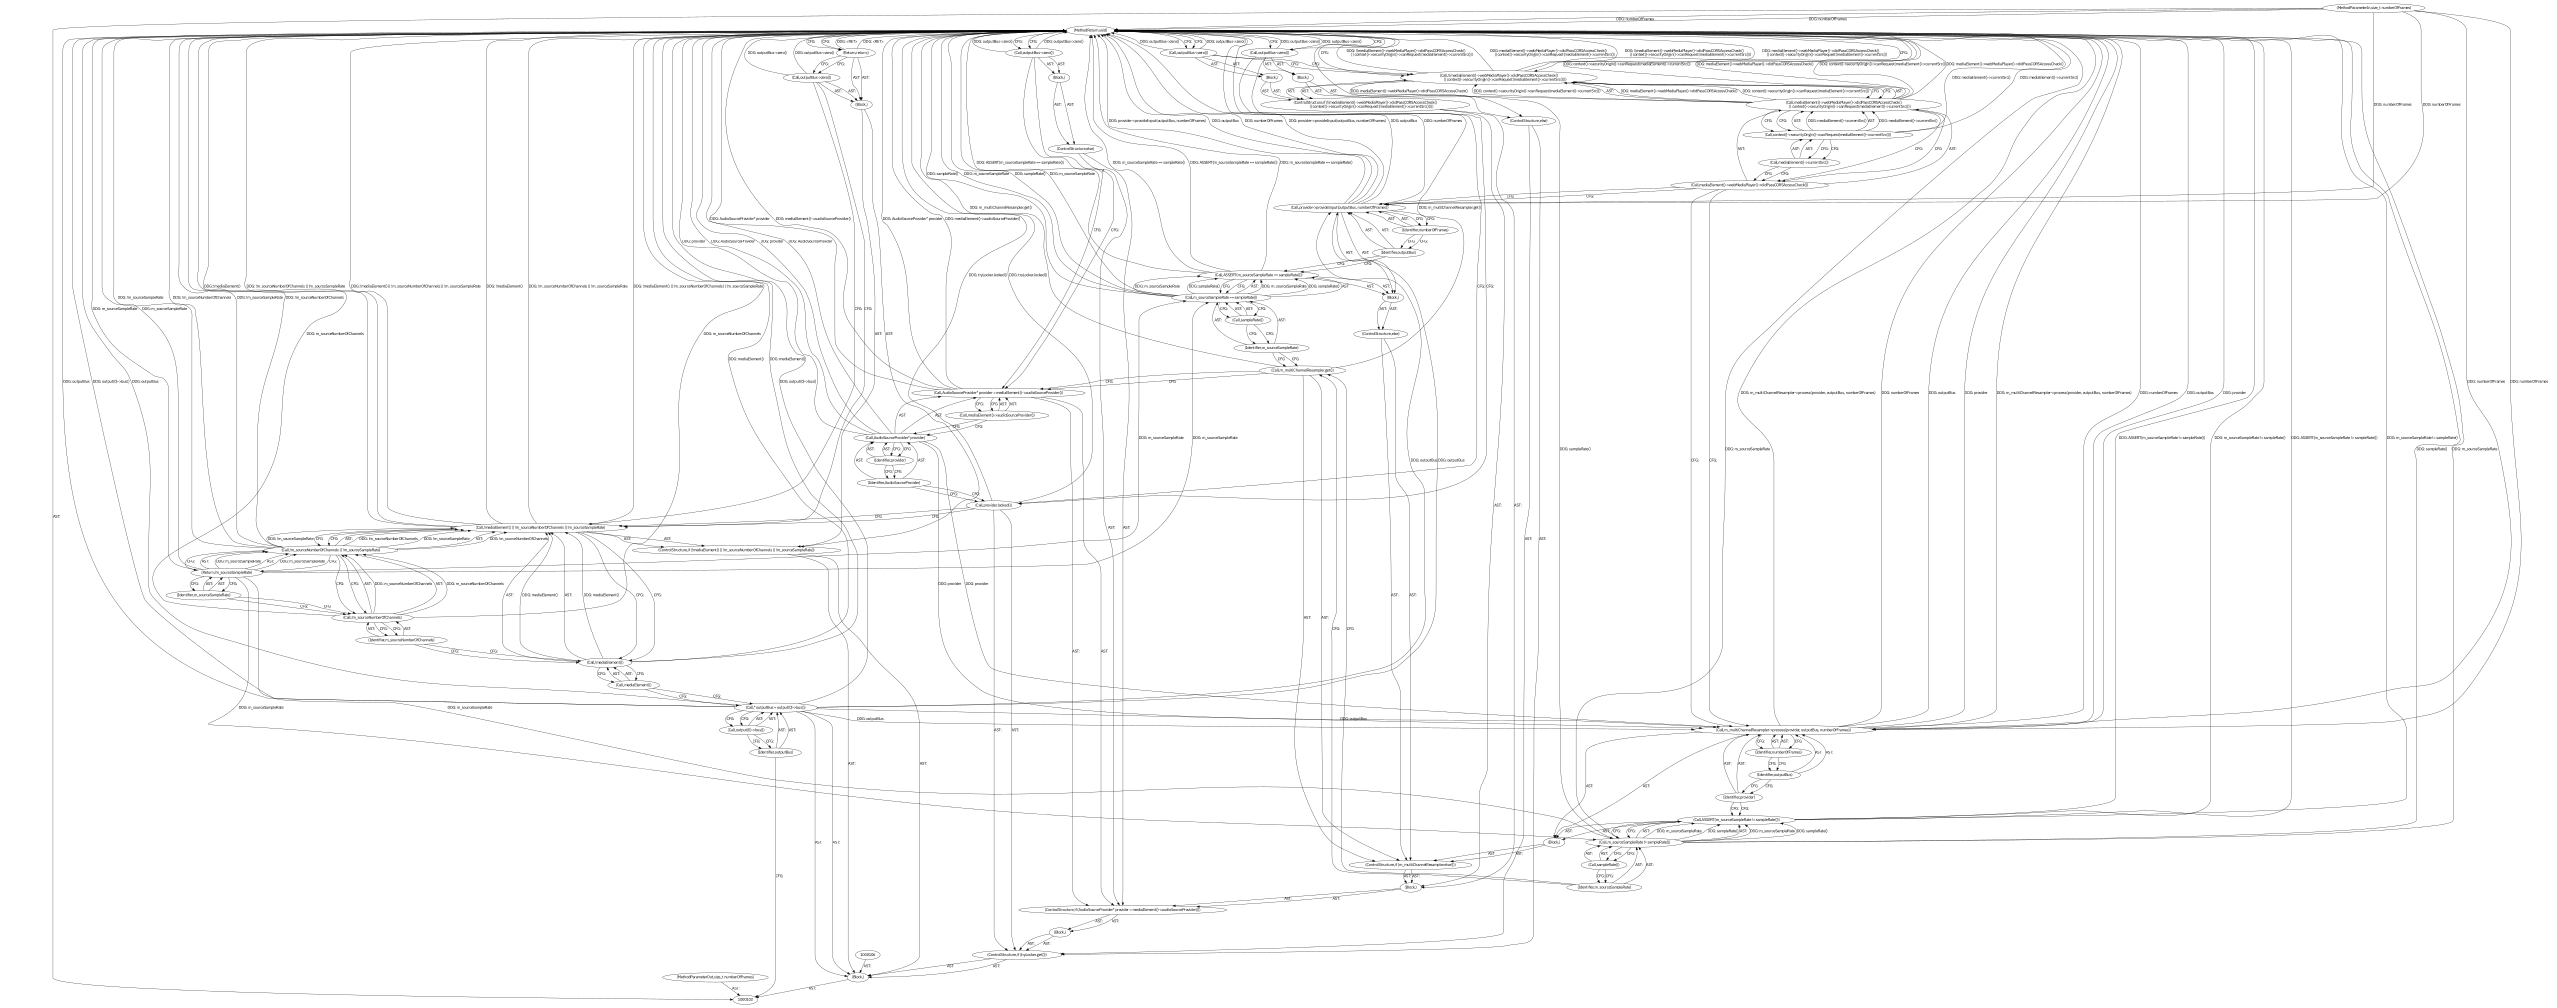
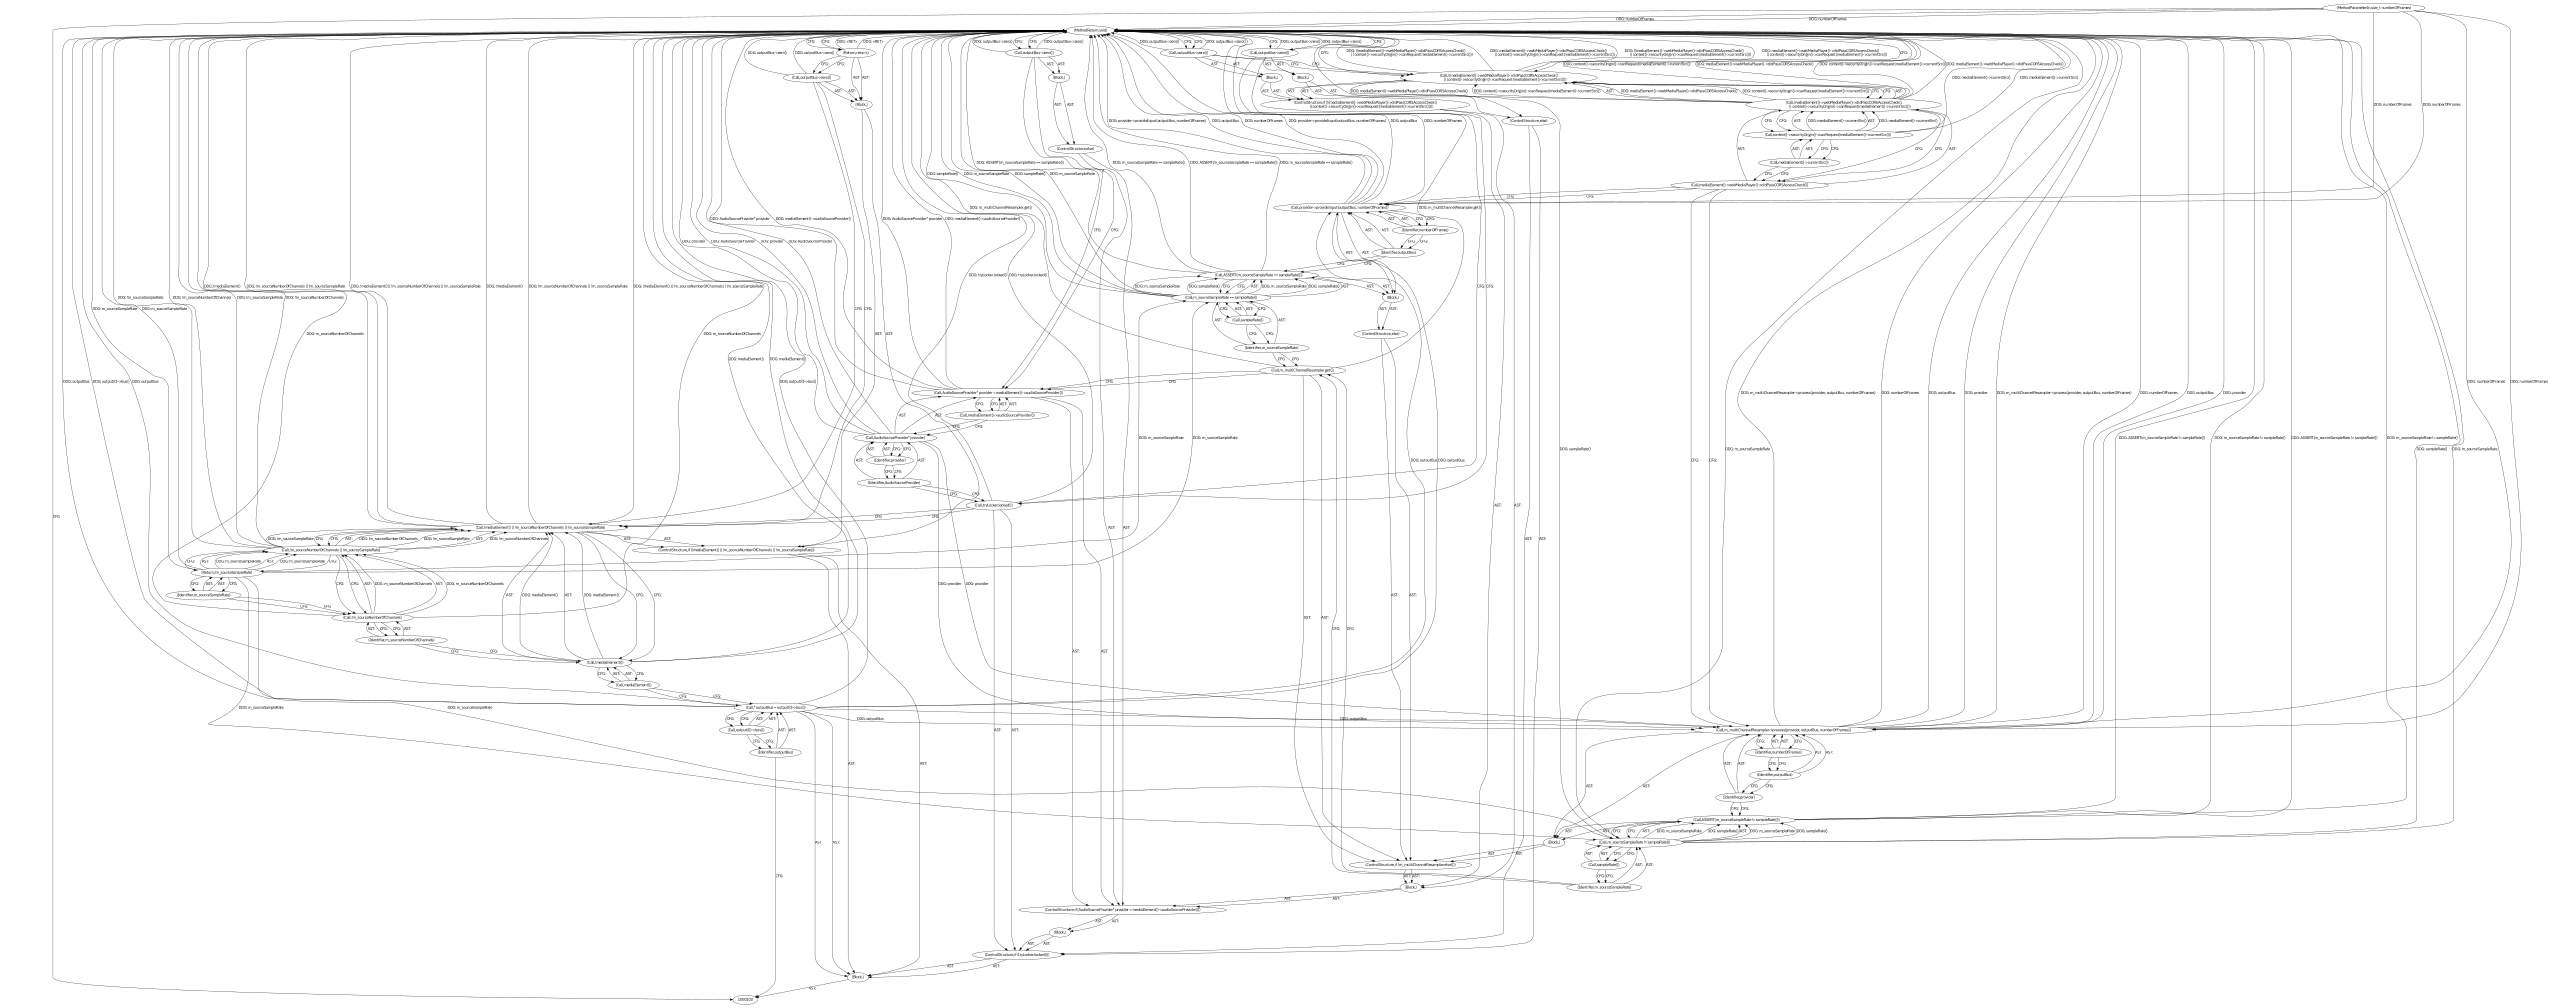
(994, 505) -> (994, 505)
(57, 517) -> (57, 517)
(868, 955) -> none
(1017, 955) -> (1017, 955)
(715, 977) -> none
